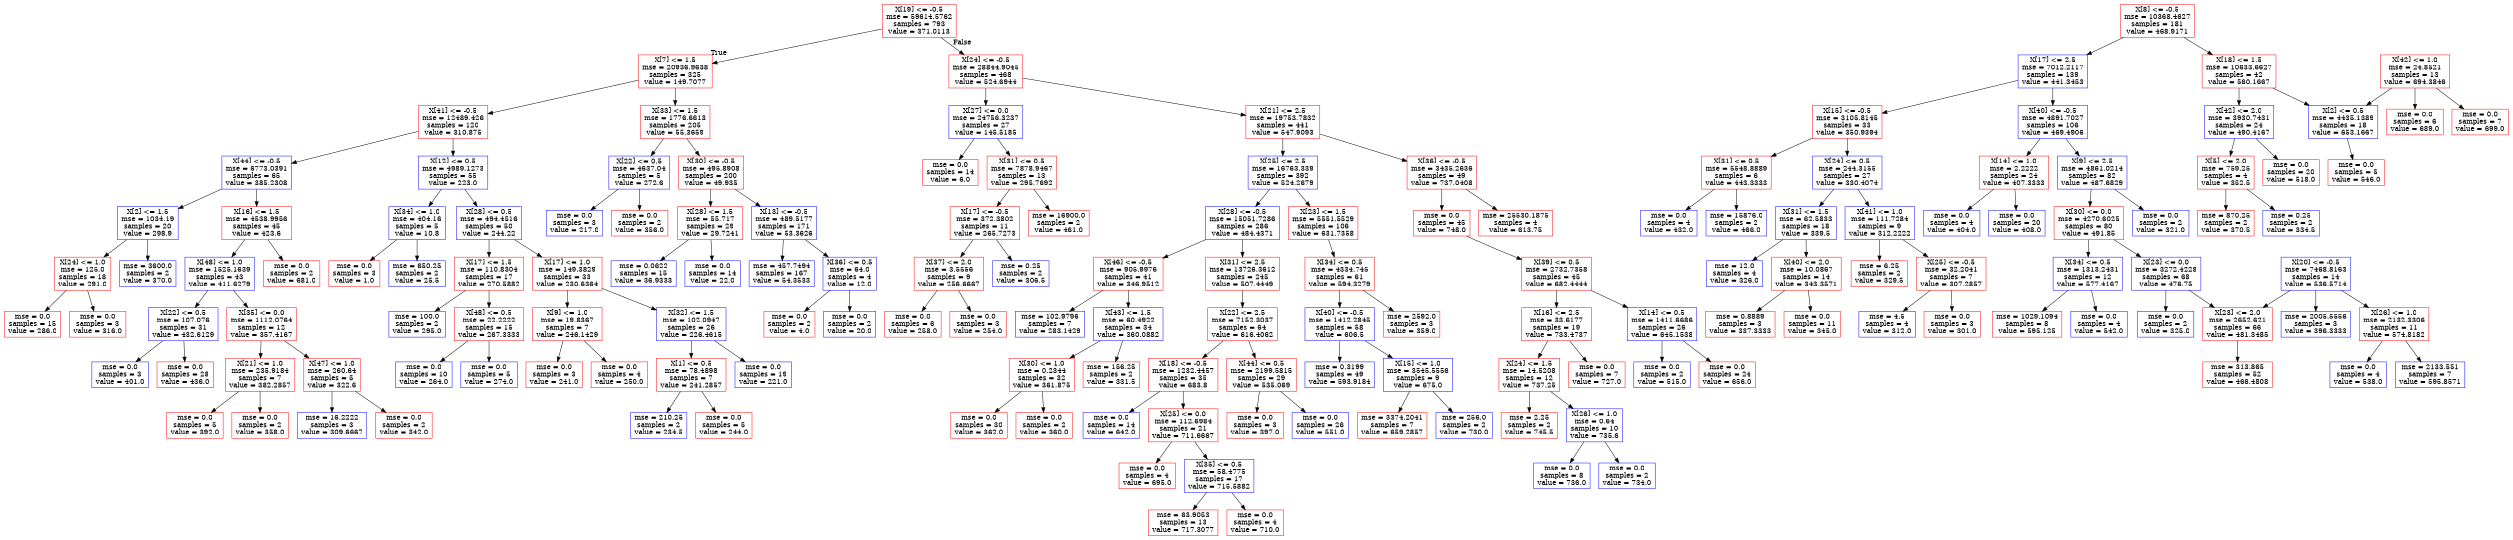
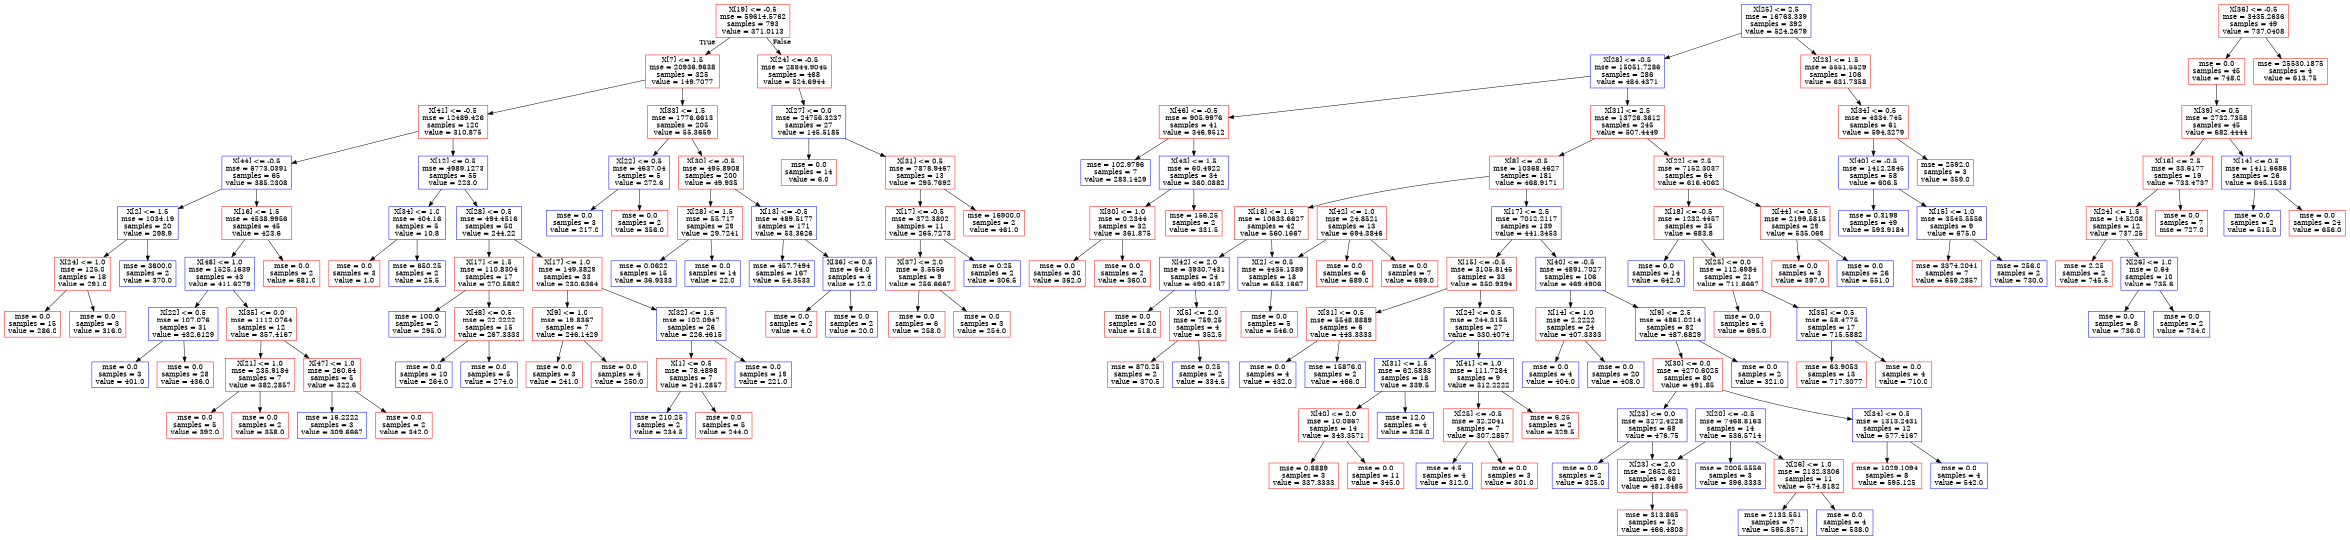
(1283, 122) -> none
none -> (1579, 146)
(1597, 375) -> (2182, 223)
